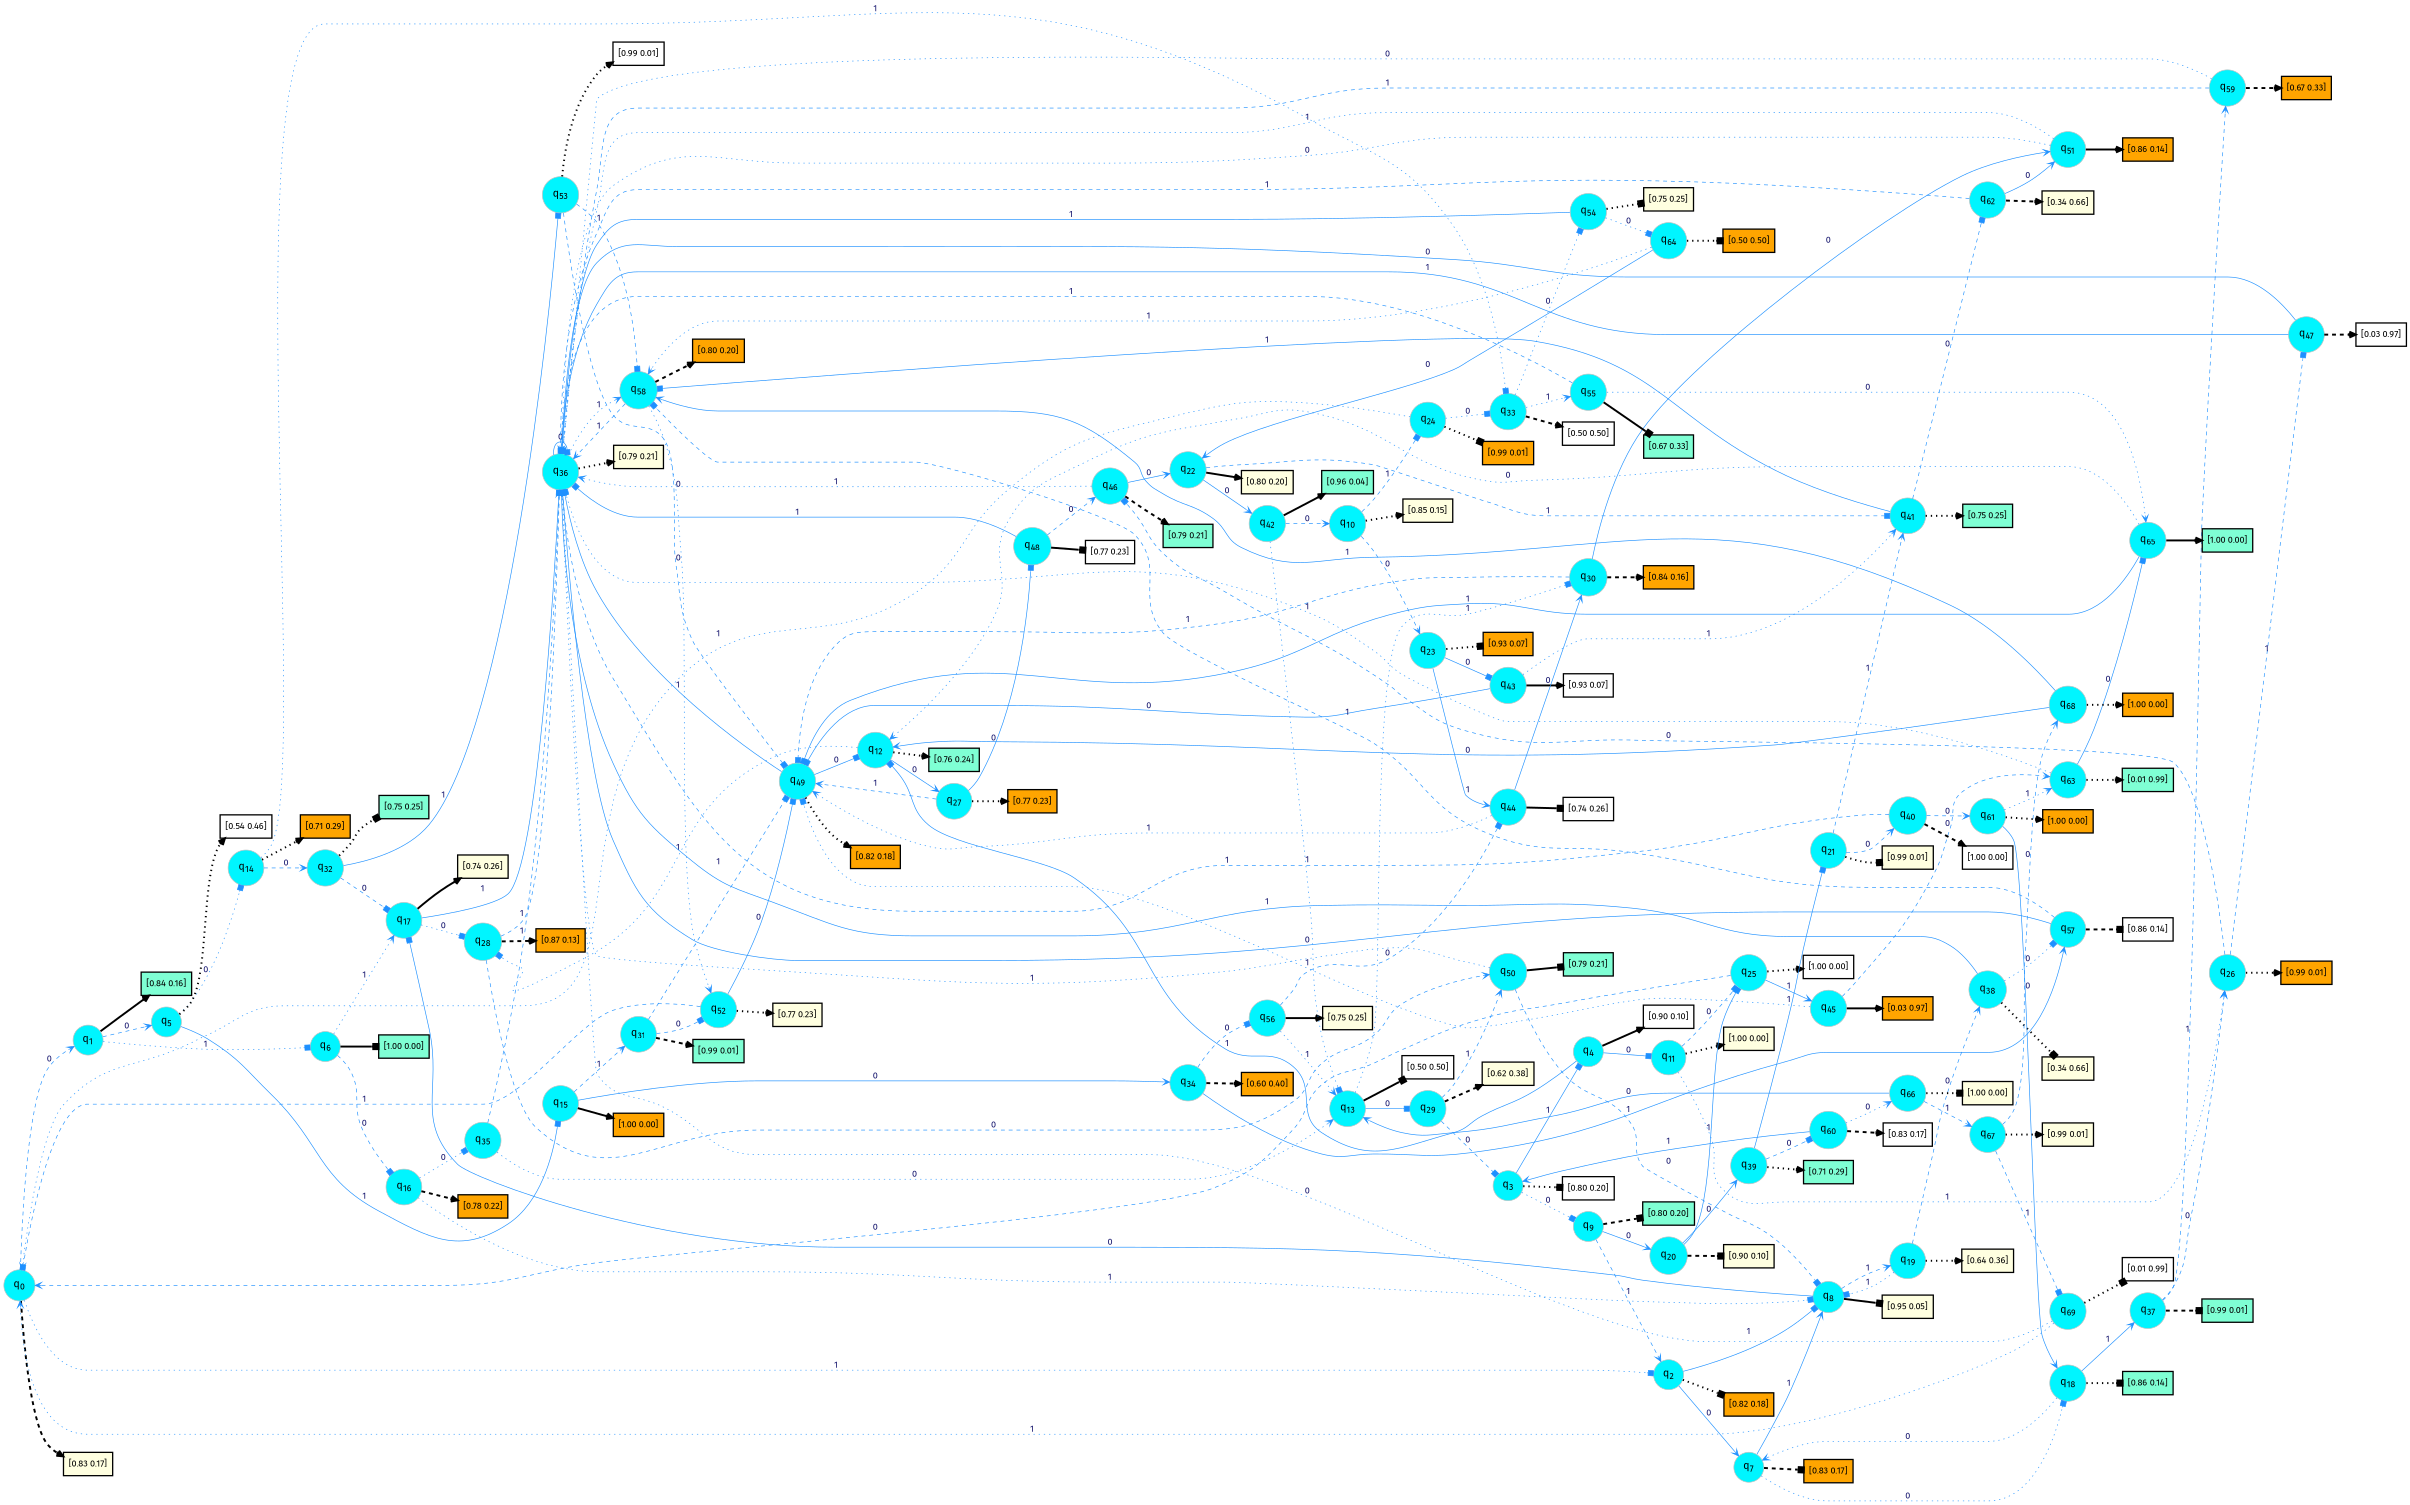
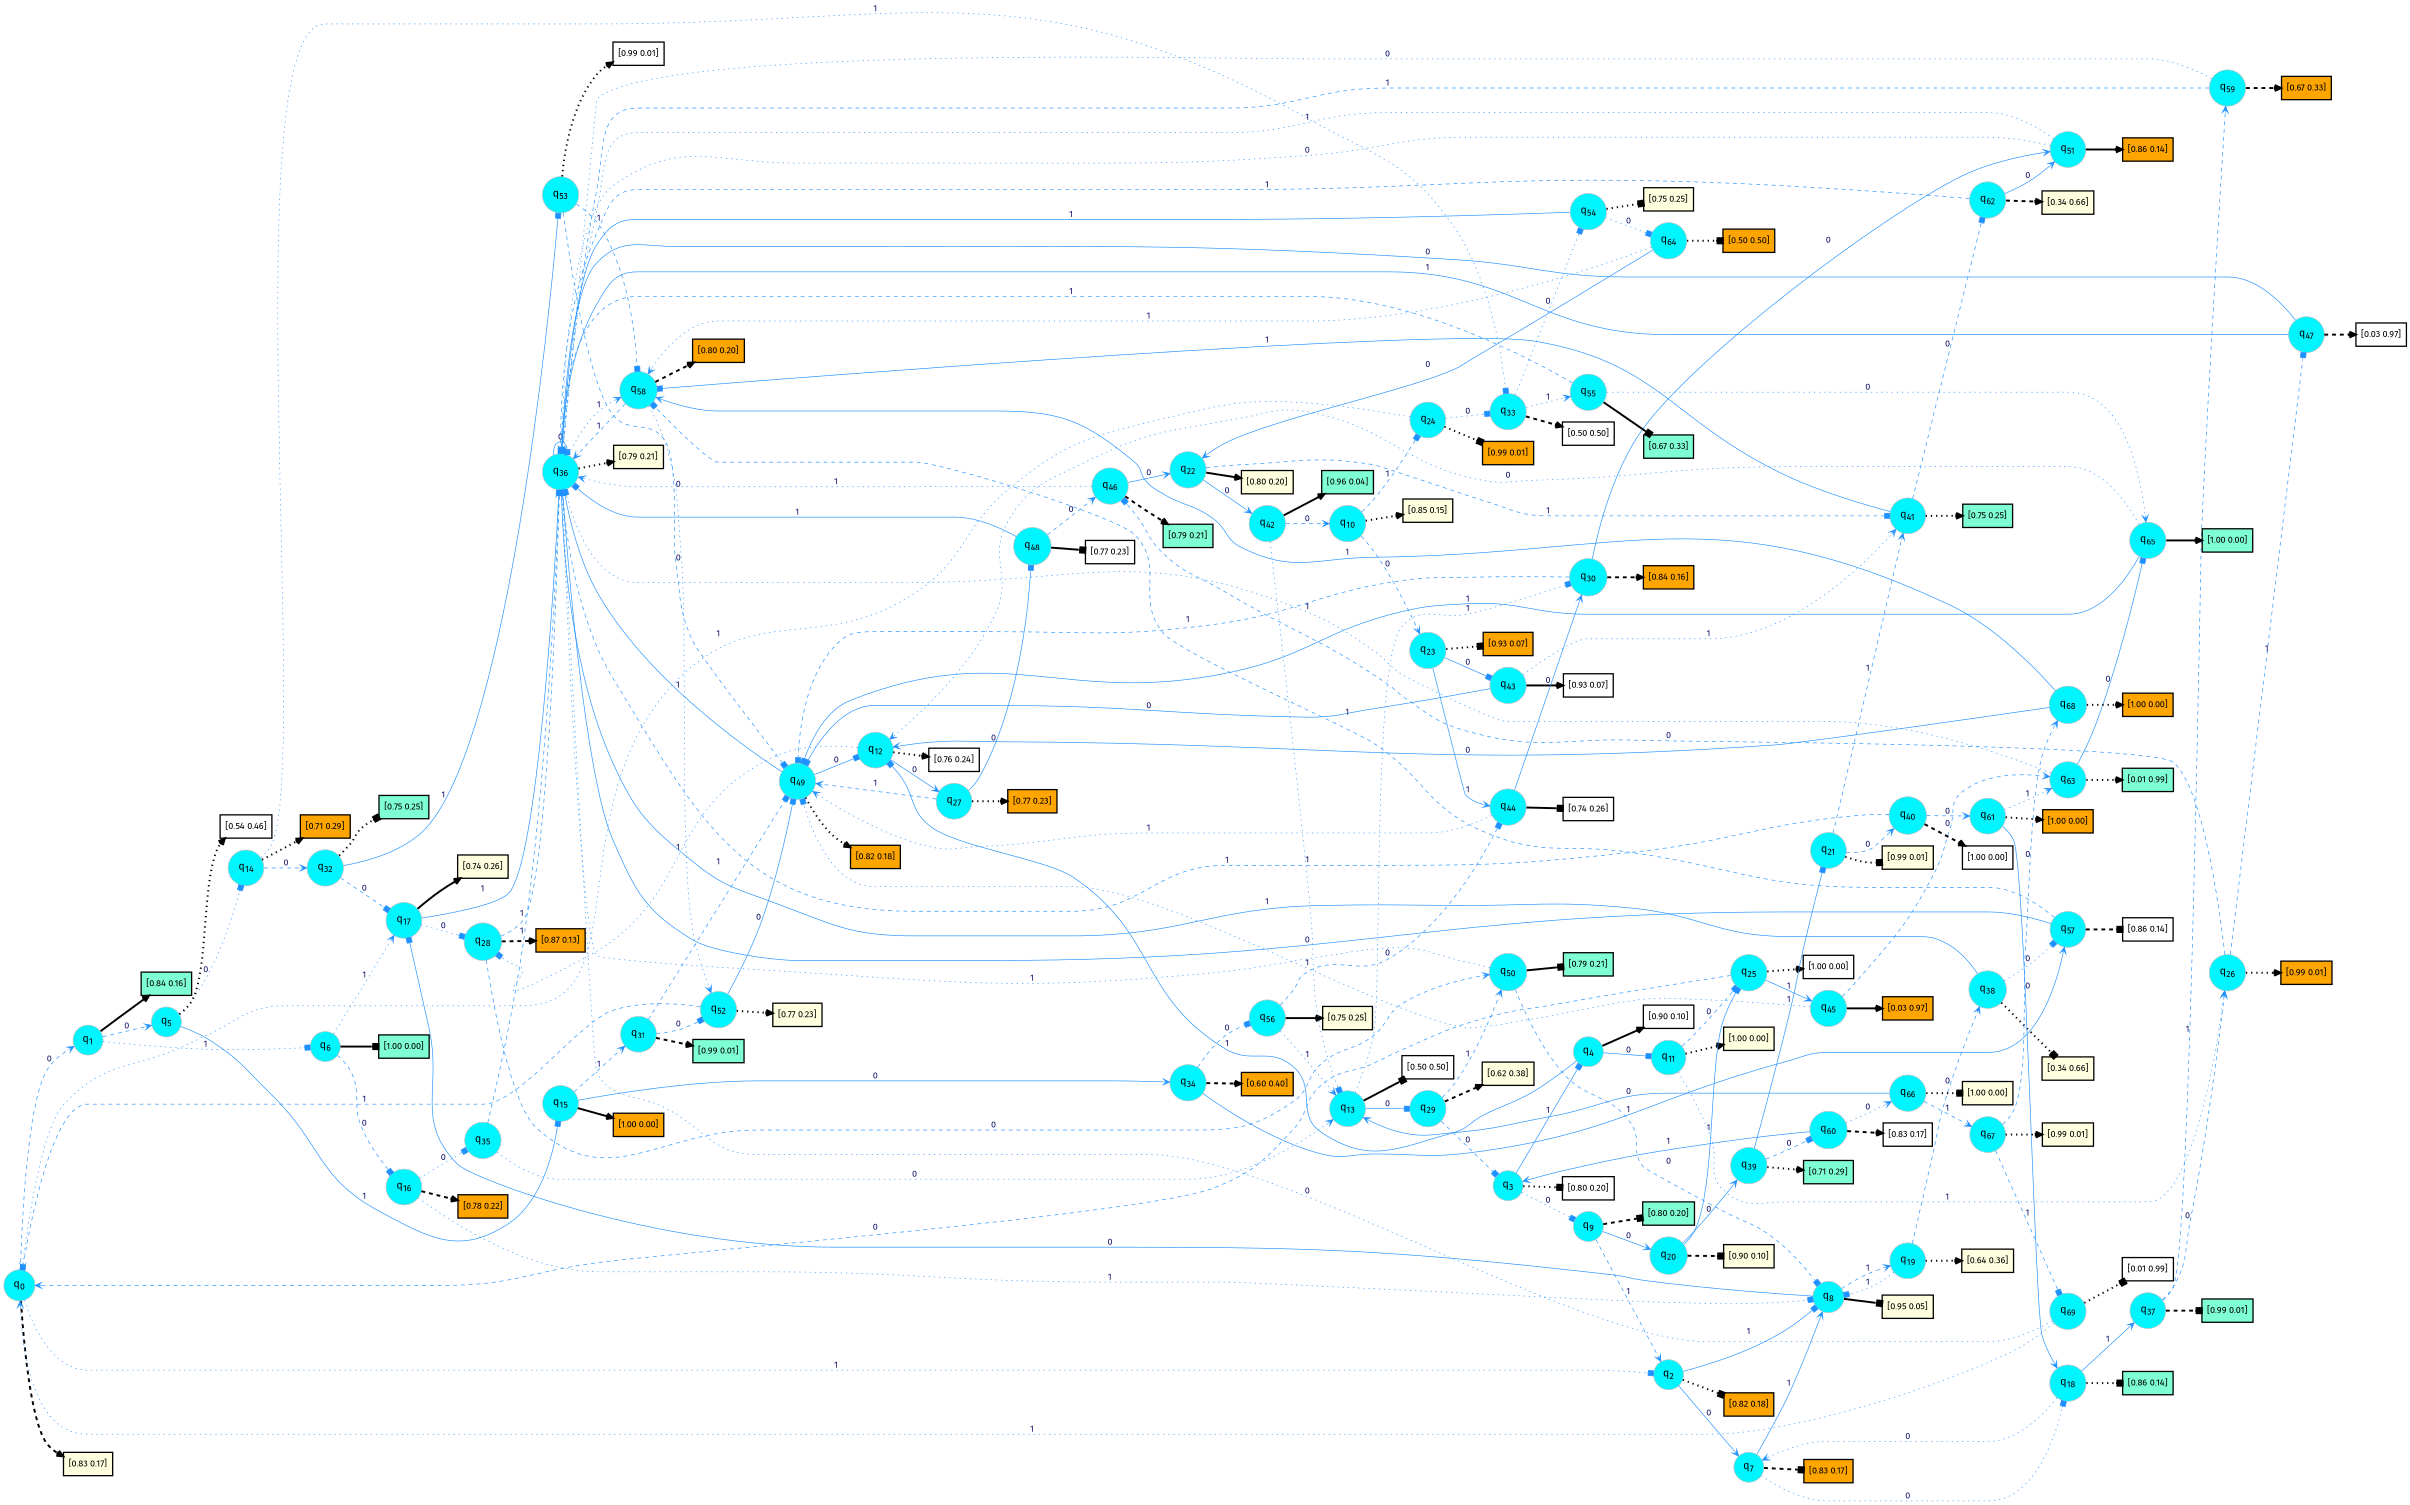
(954, 760) -> (954, 760)
